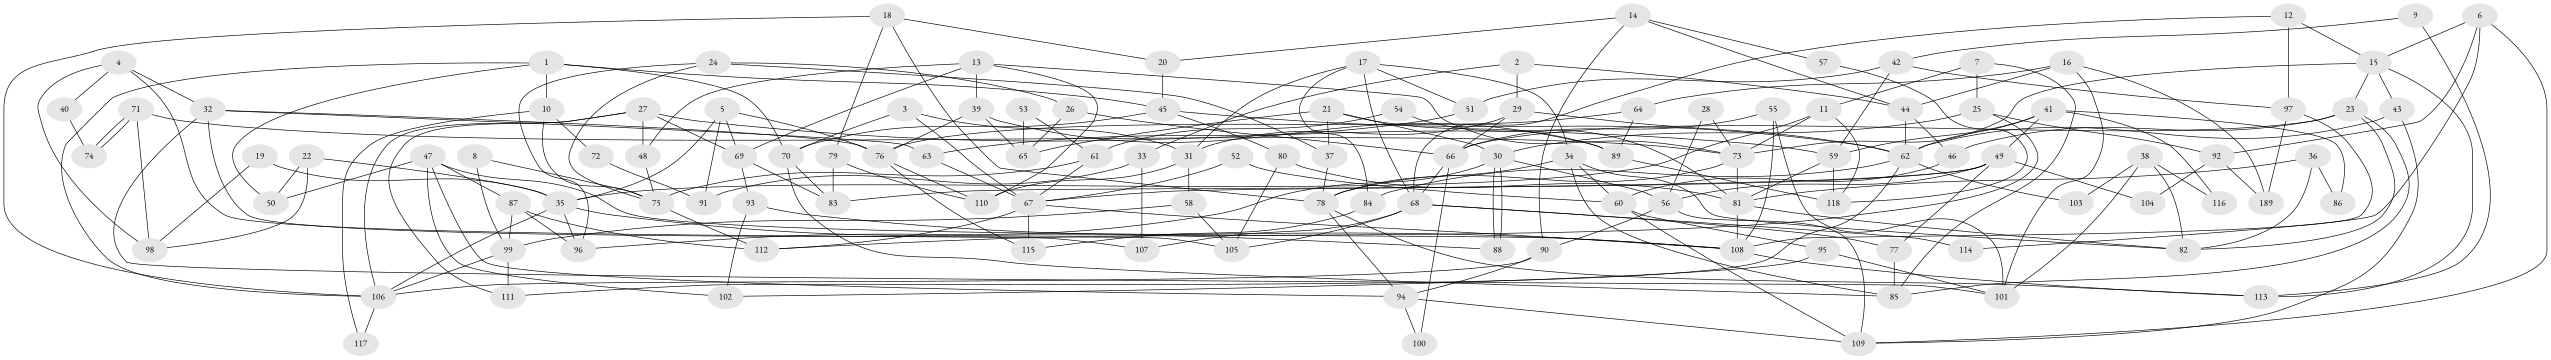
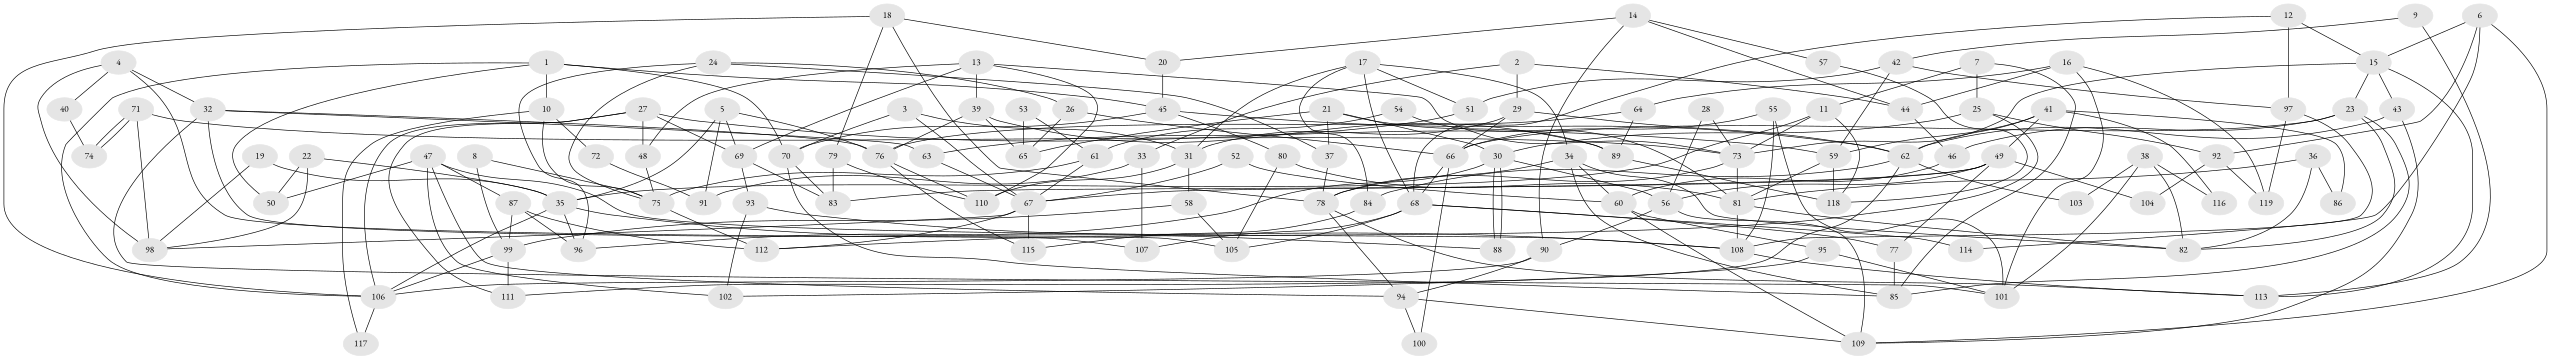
(1905, 133) -> none
(2266, 203) -> (2266, 203)
(1383, 228) -> (677, 230)
